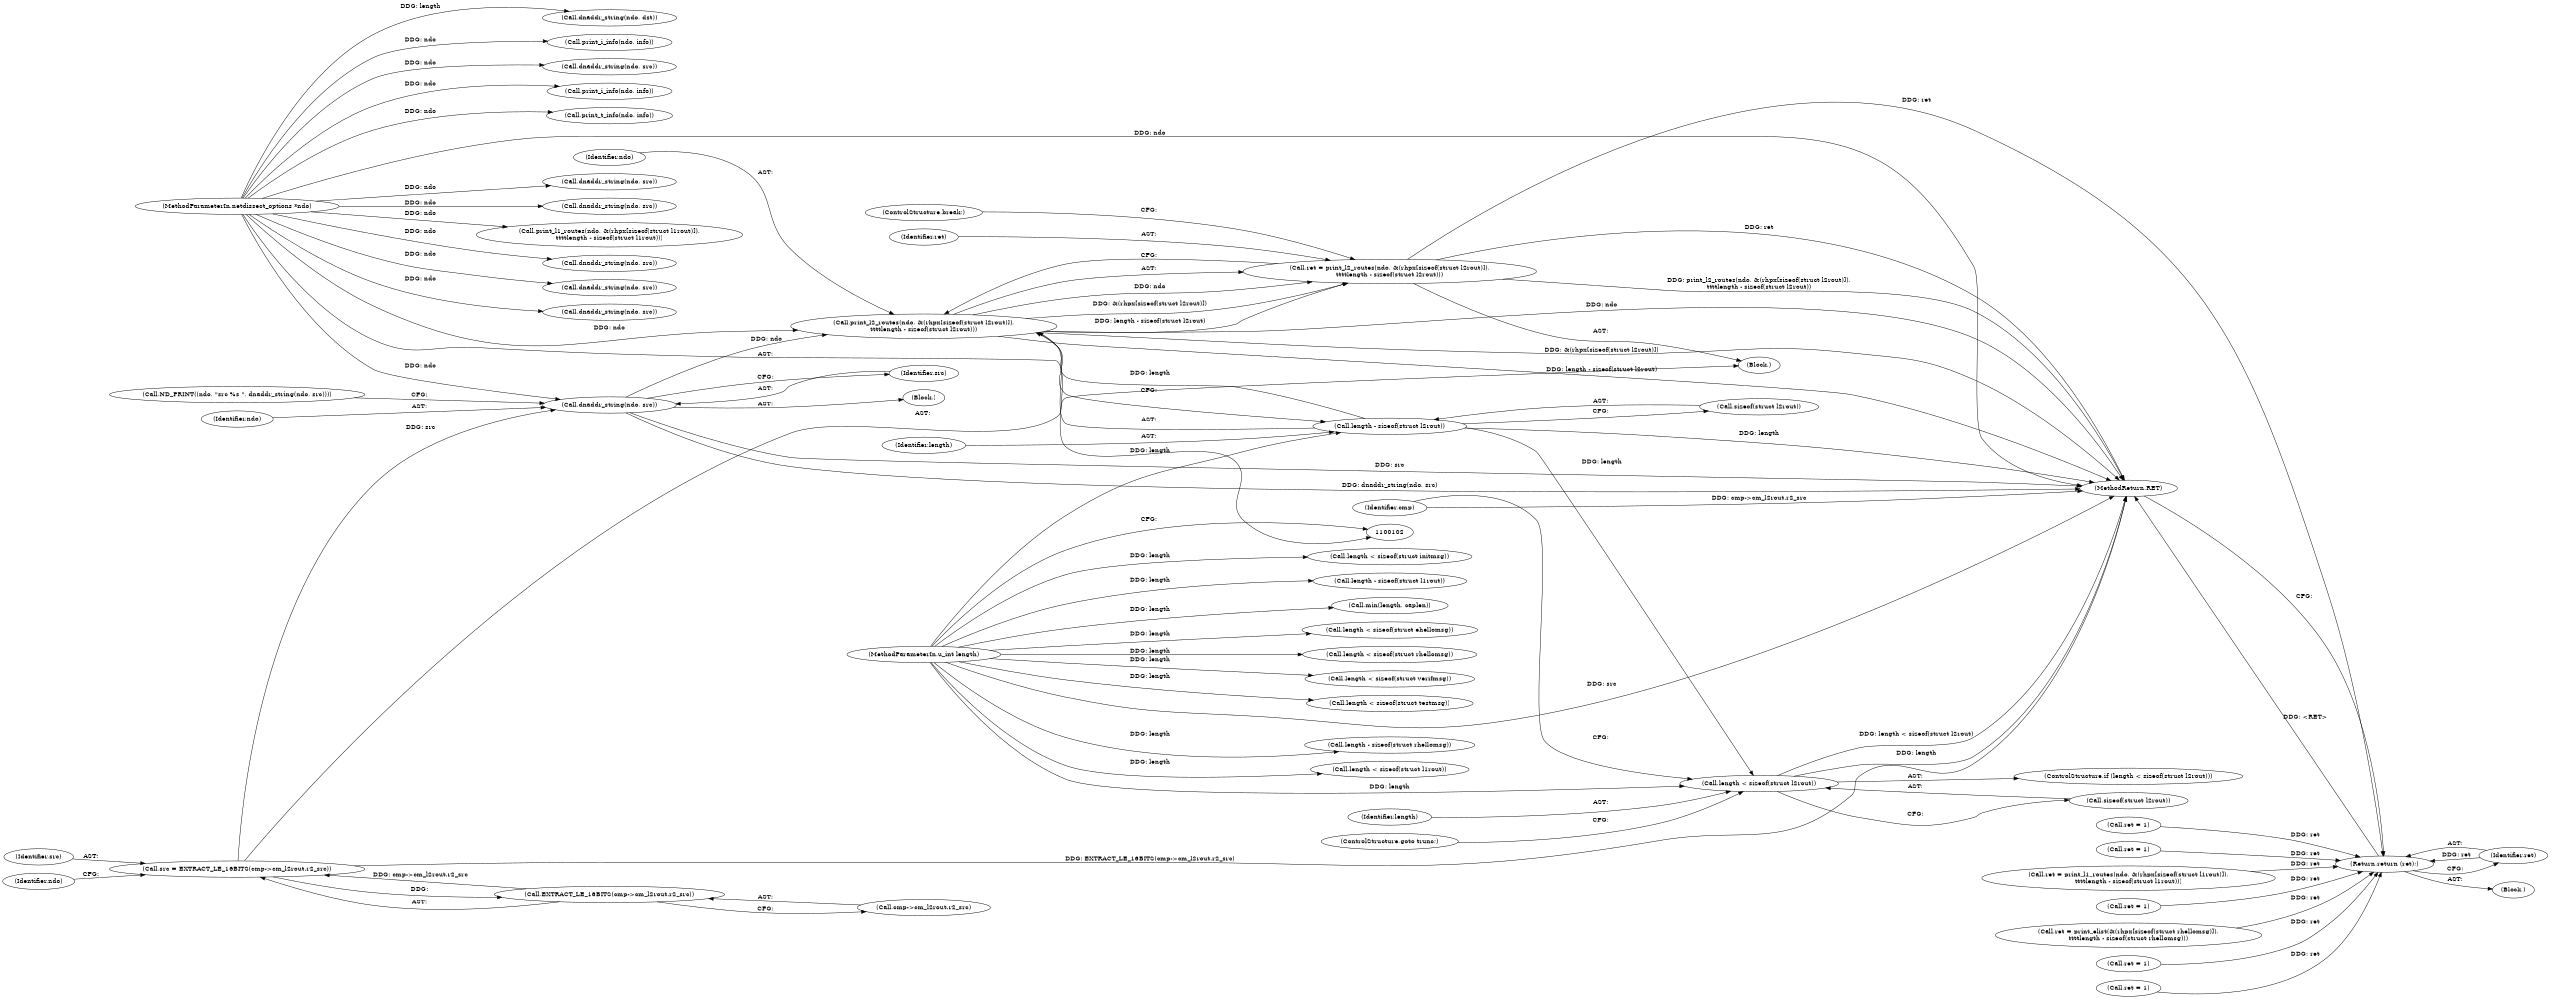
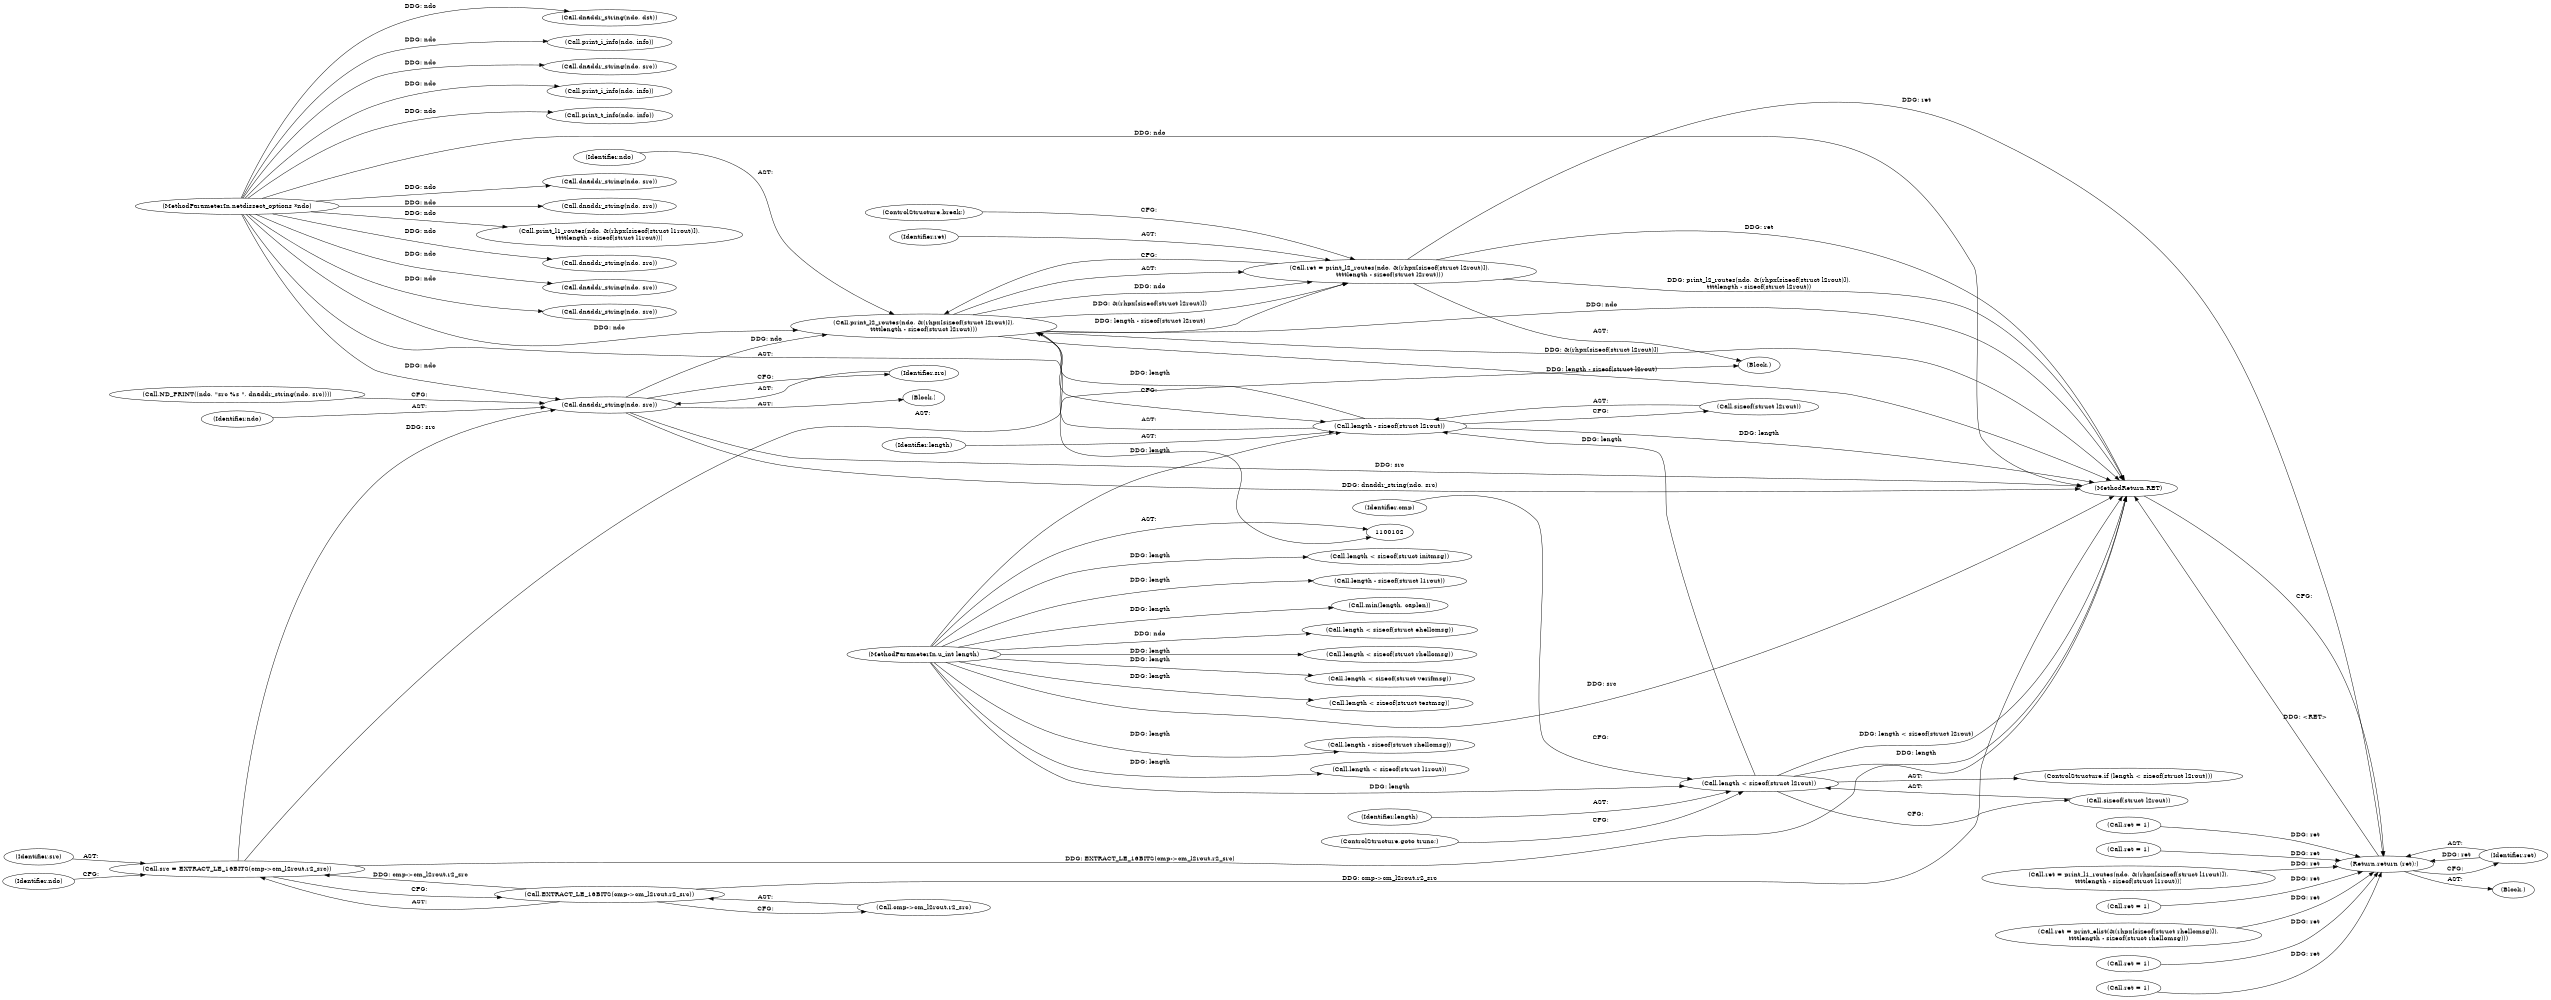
(421, 6) -> (421, 6)
(1752, 504) -> (1525, 882)
(1150, 519) -> (1150, 519)
(1623, 580) -> (1667, 514)
(1150, 634) -> (1150, 634)
(421, 889) -> (421, 889)
